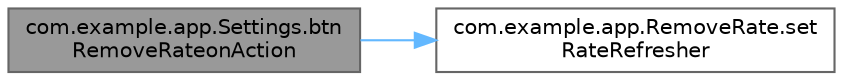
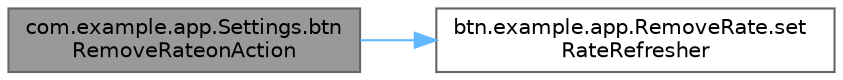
(635, 40) -> (635, 40)
